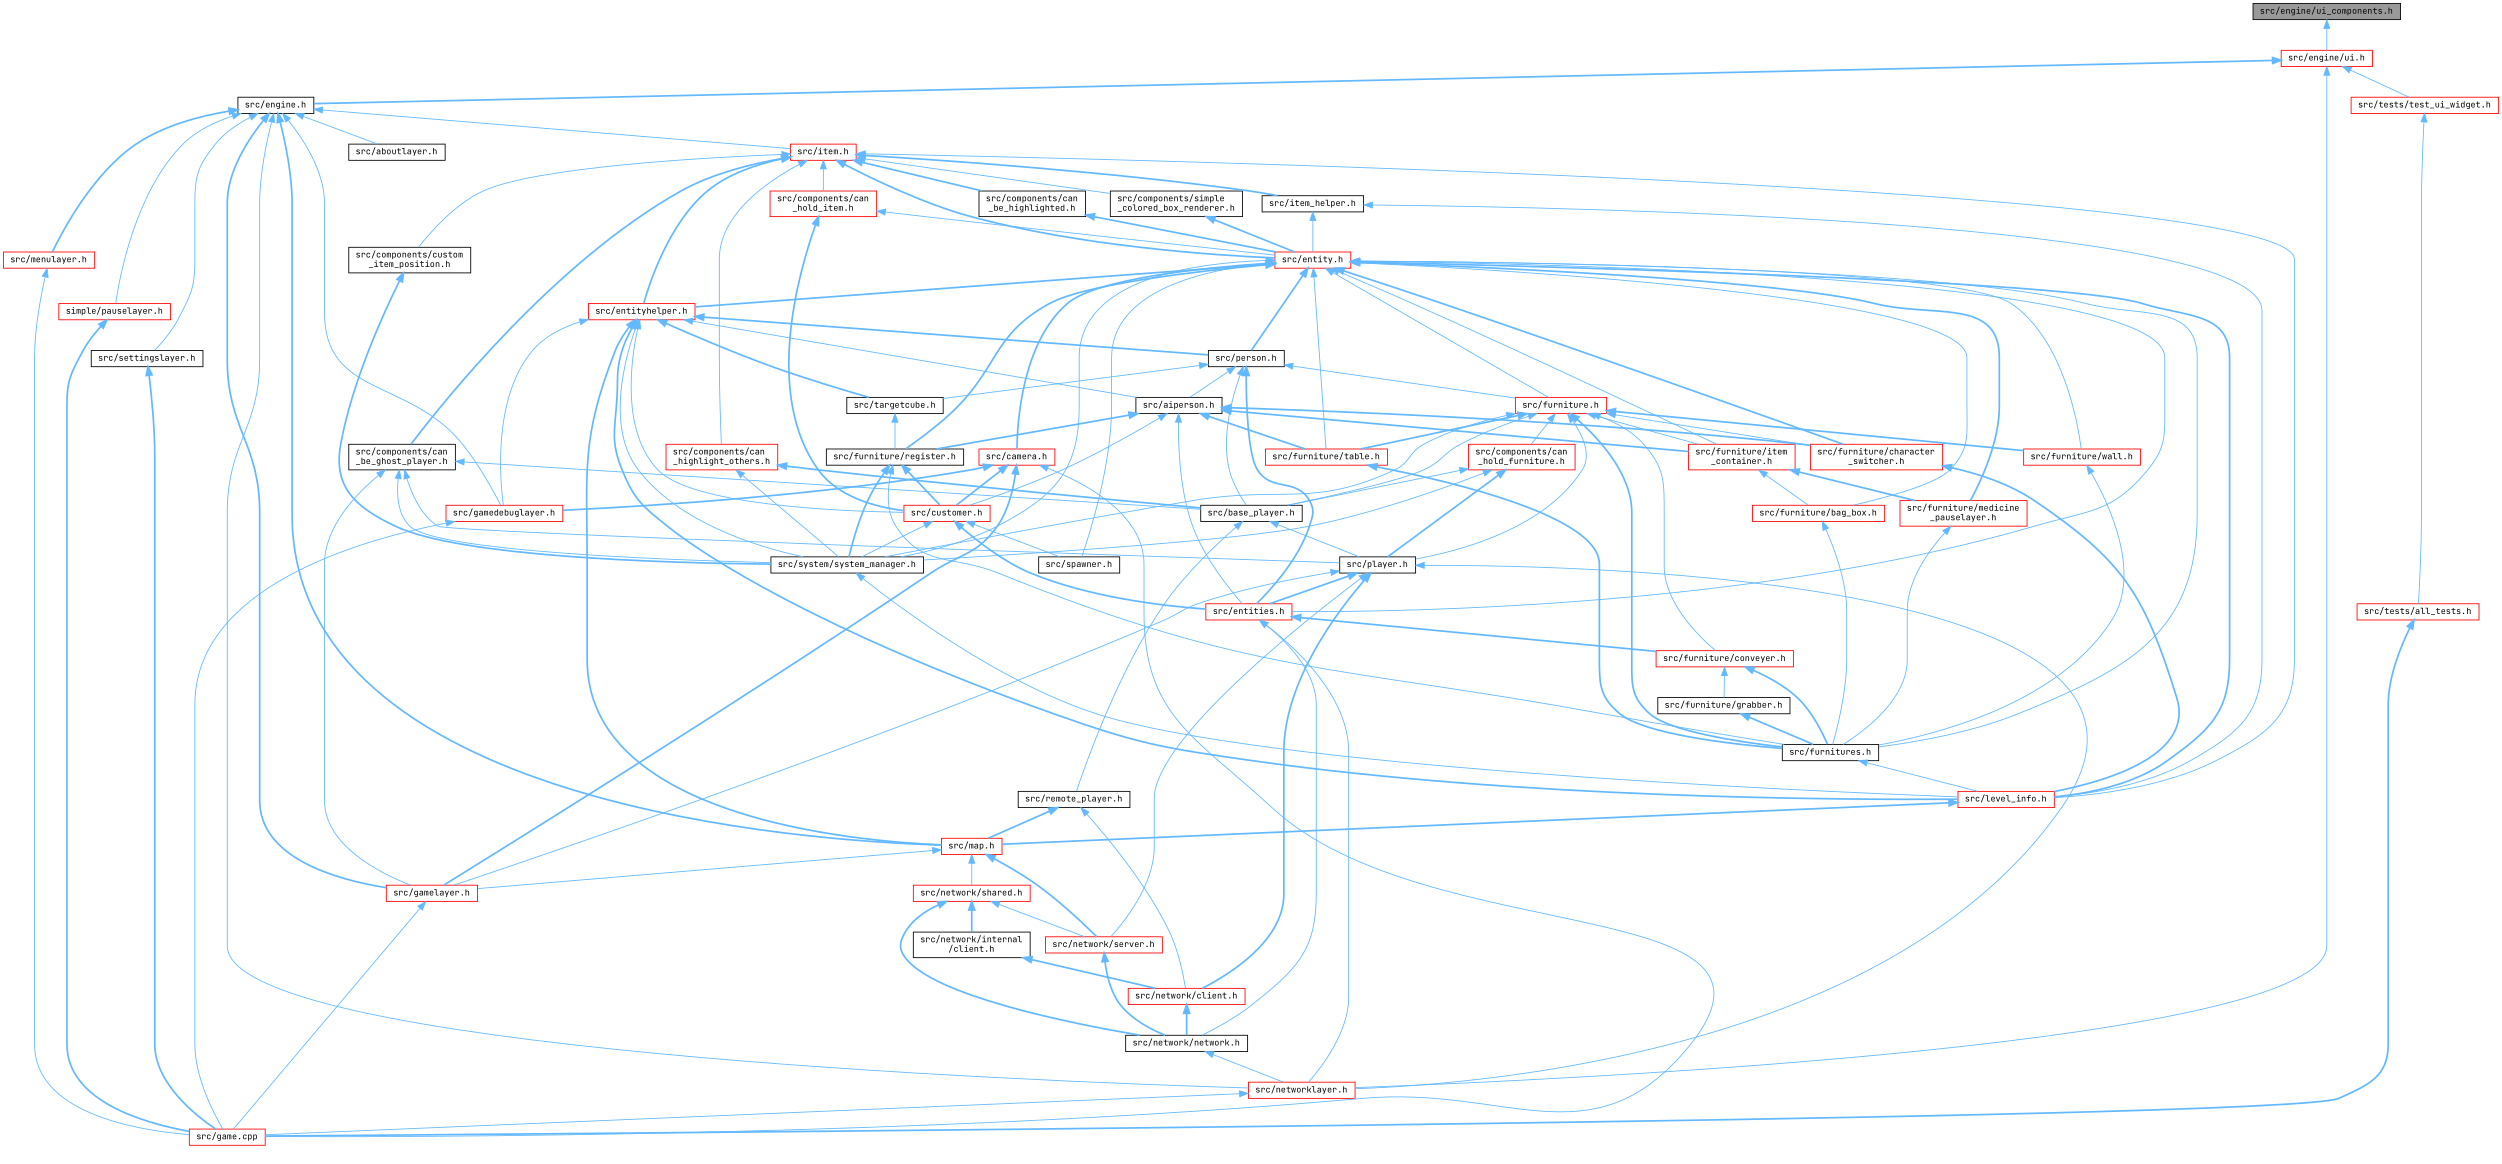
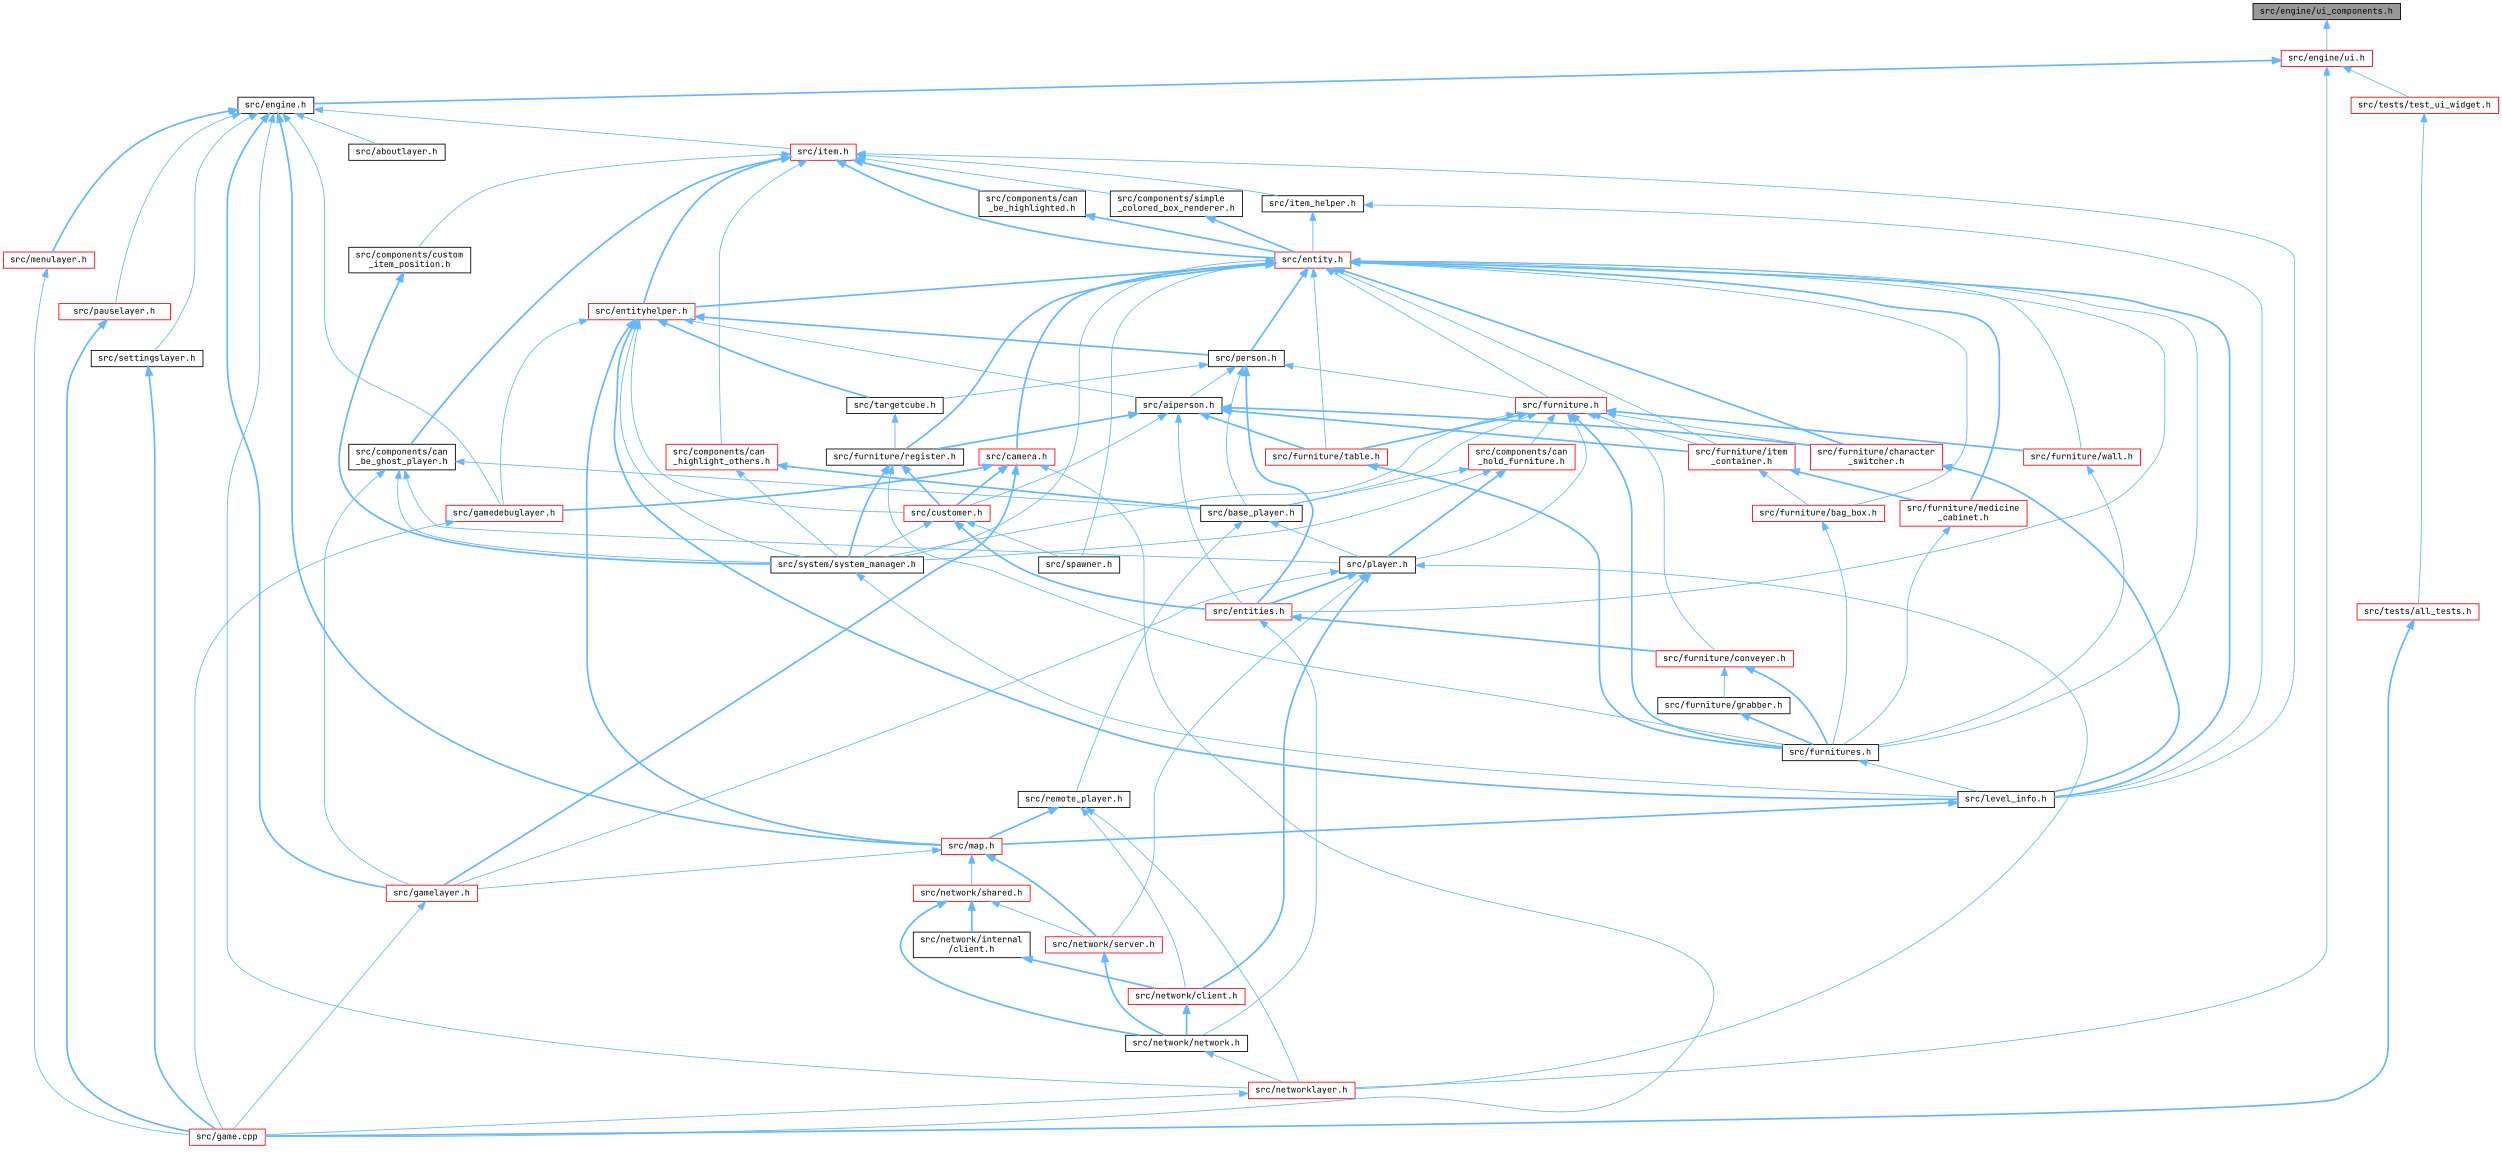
(1072, 171) -> (1072, 171)
(823, 204) -> none
(115, 312) -> (115, 312)
(1964, 513) -> (1964, 513)
(2006, 799) -> (2006, 799)
(1349, 844) -> (1215, 933)
